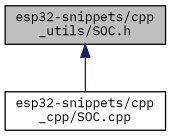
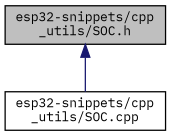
(85, 111) -> (85, 111)
